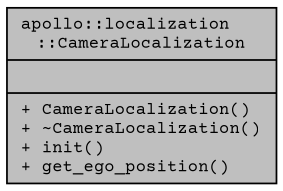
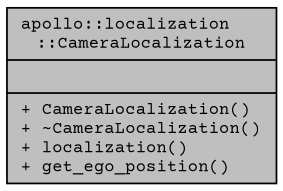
(63, 147) -> (105, 147)
